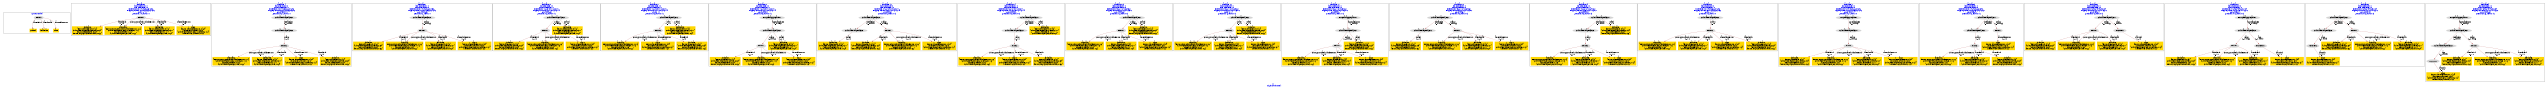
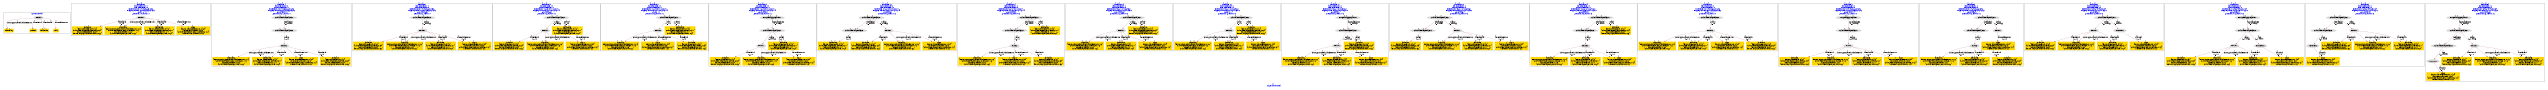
none -> (9, 31)
(56, 31) -> (56, 31)
